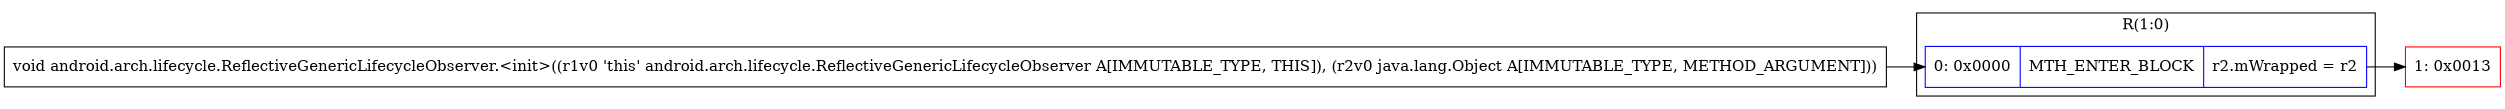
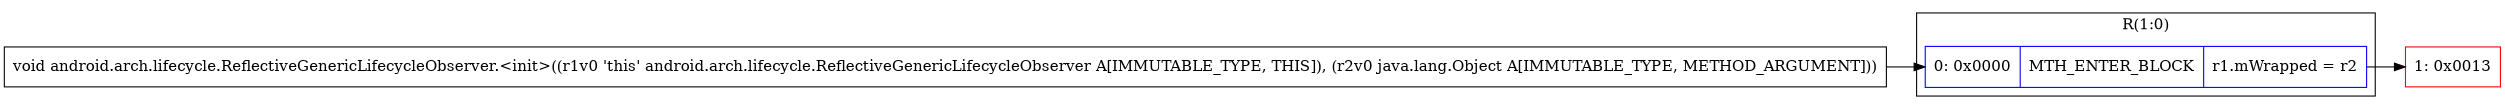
(2285, 66) -> (2285, 66)
